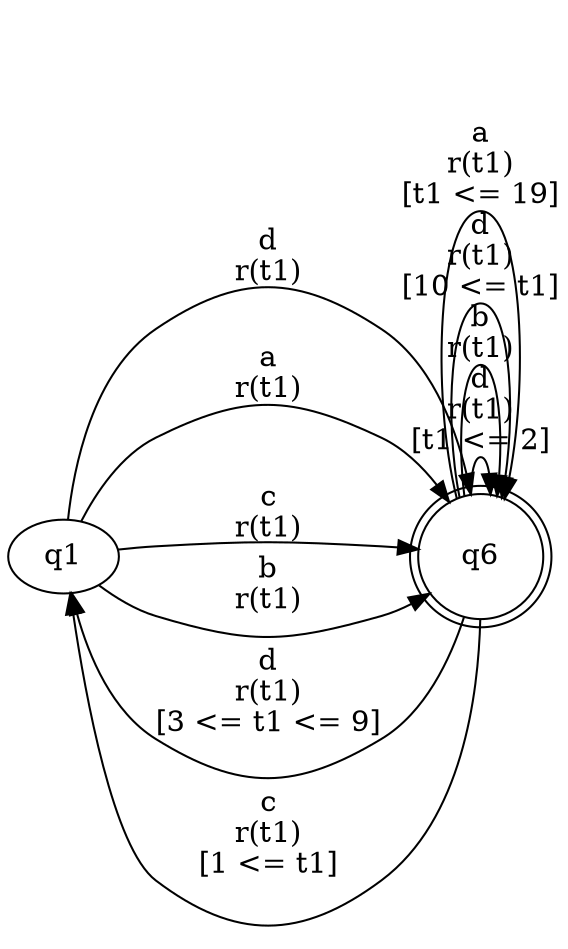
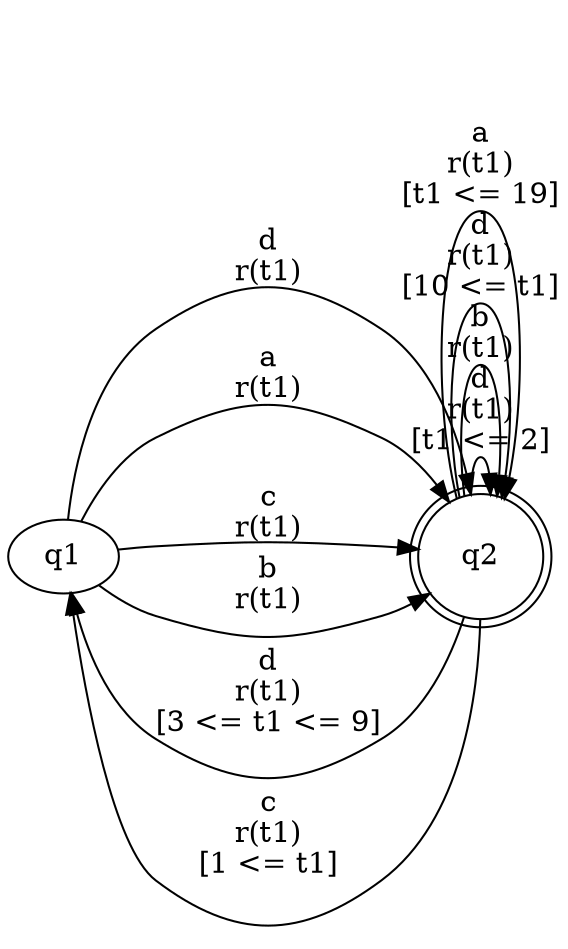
(481, 557) -> (481, 557)
